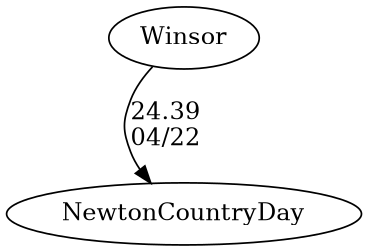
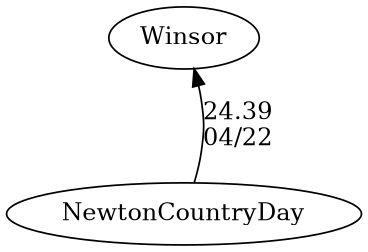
(126, 116) -> (203, 134)
